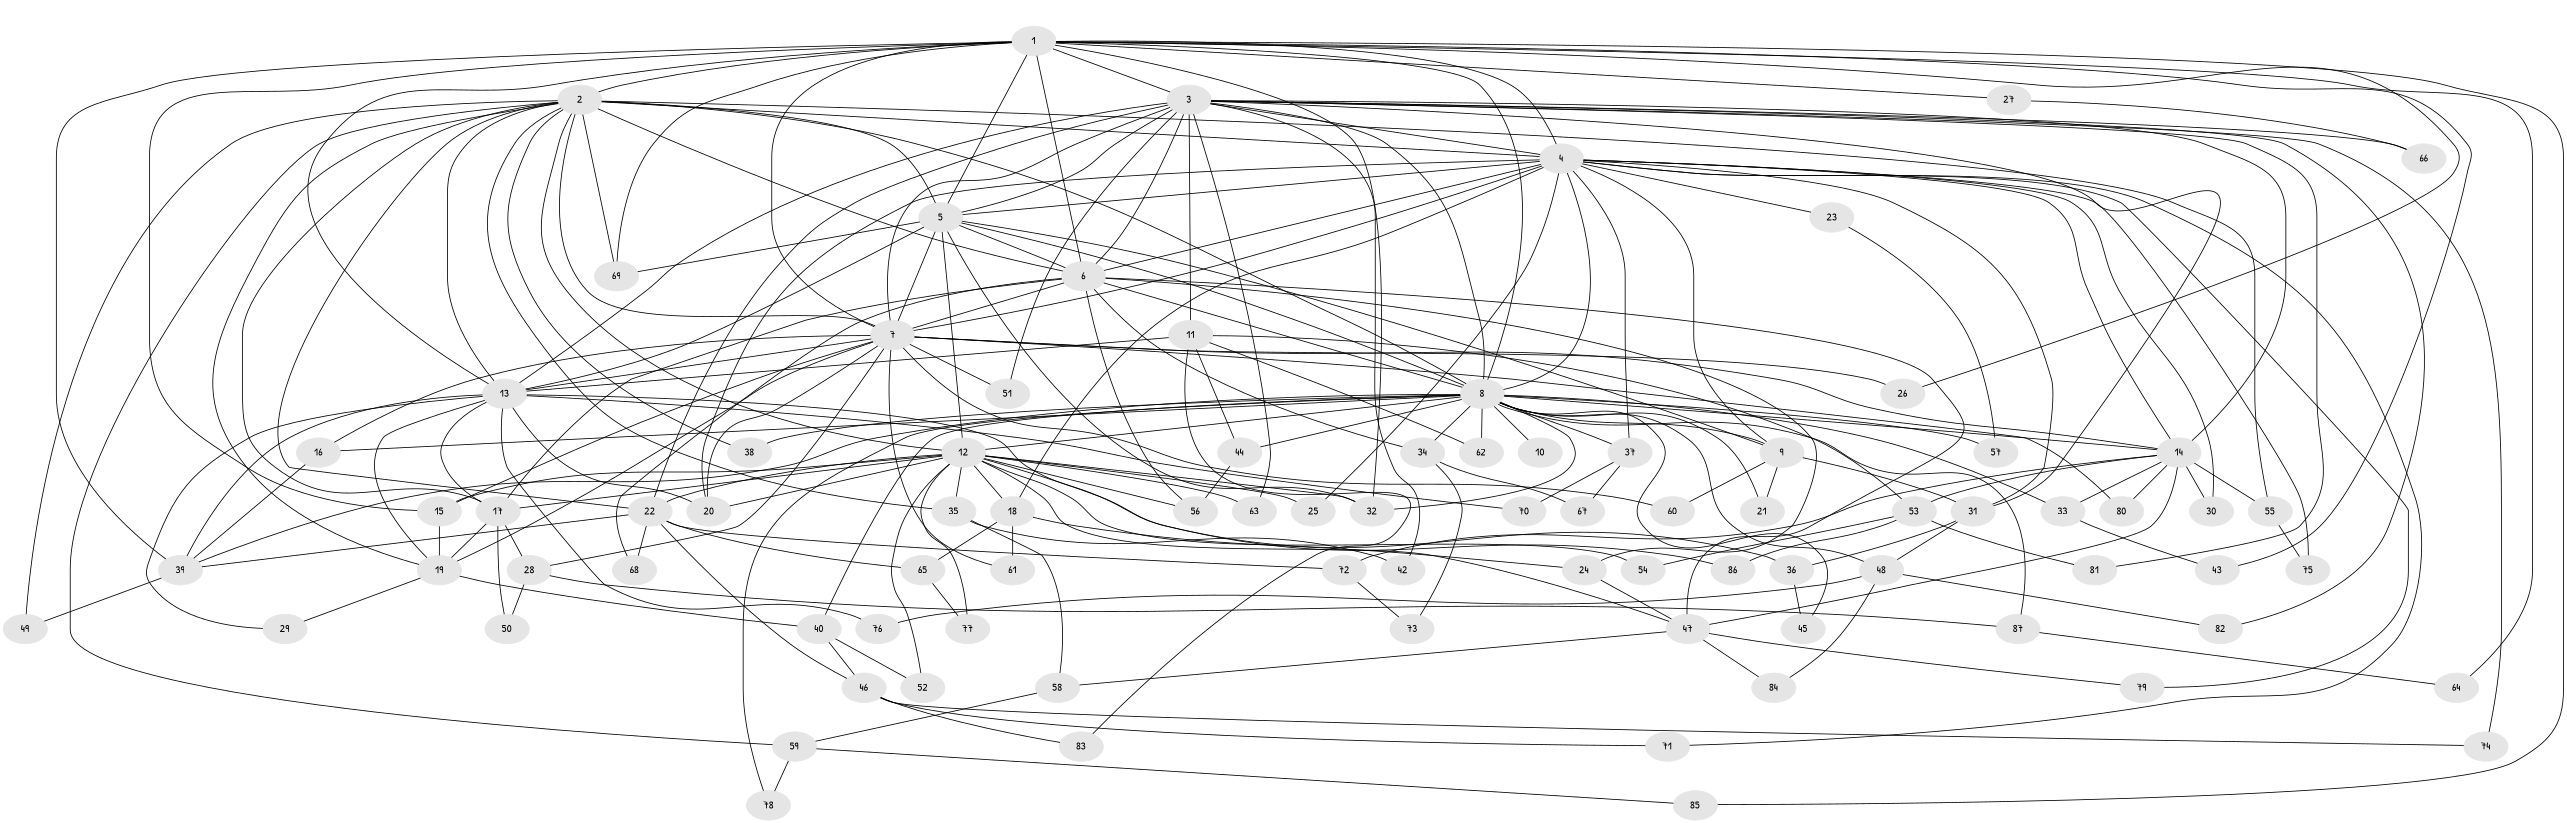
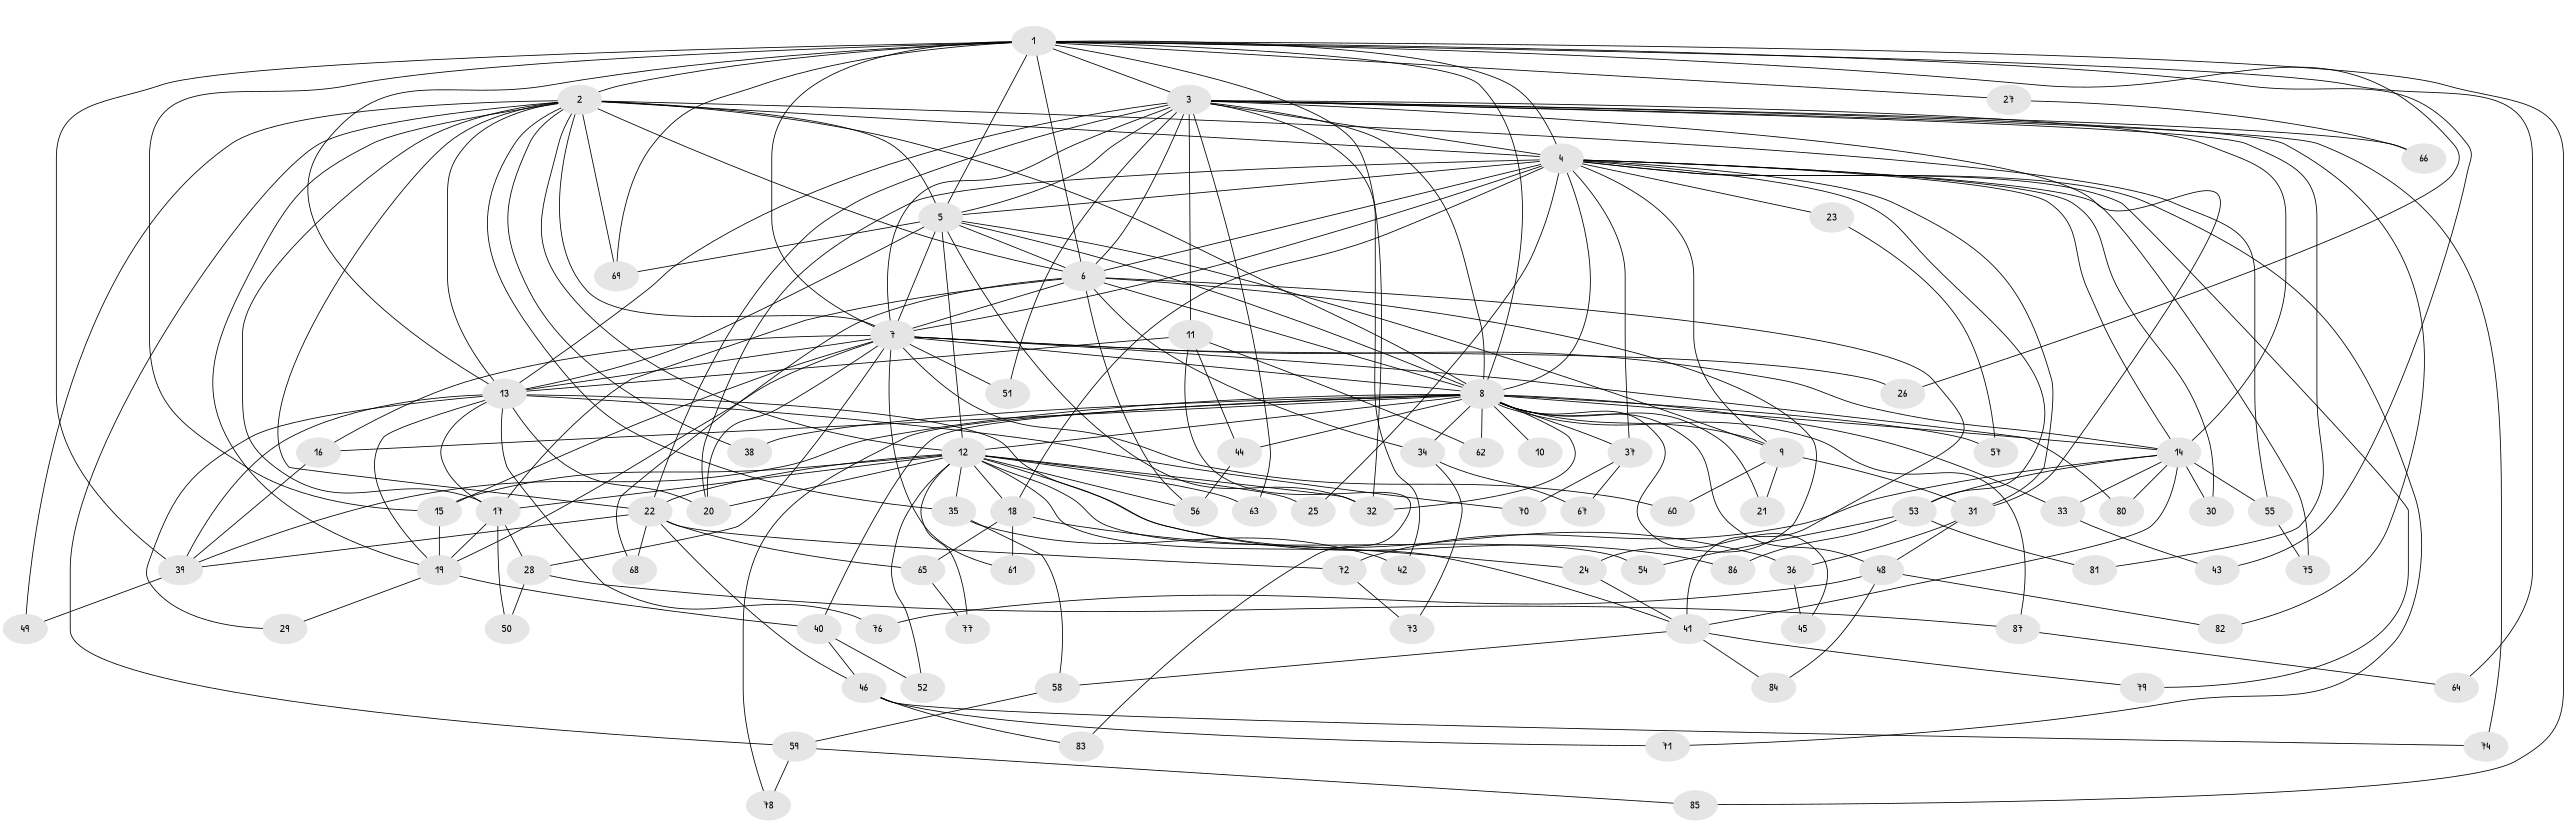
none -> (1174, 363)
(1571, 369) -> (1924, 255)
(1688, 629) -> (1688, 629)
